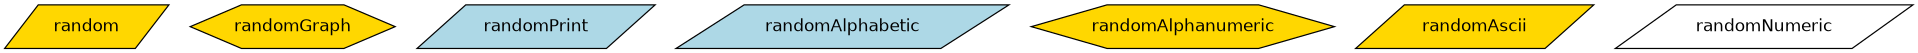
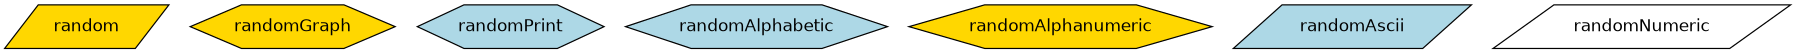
(536, 27) -> (511, 27)
(843, 27) -> (757, 27)
(1475, 27) -> (1352, 27)
